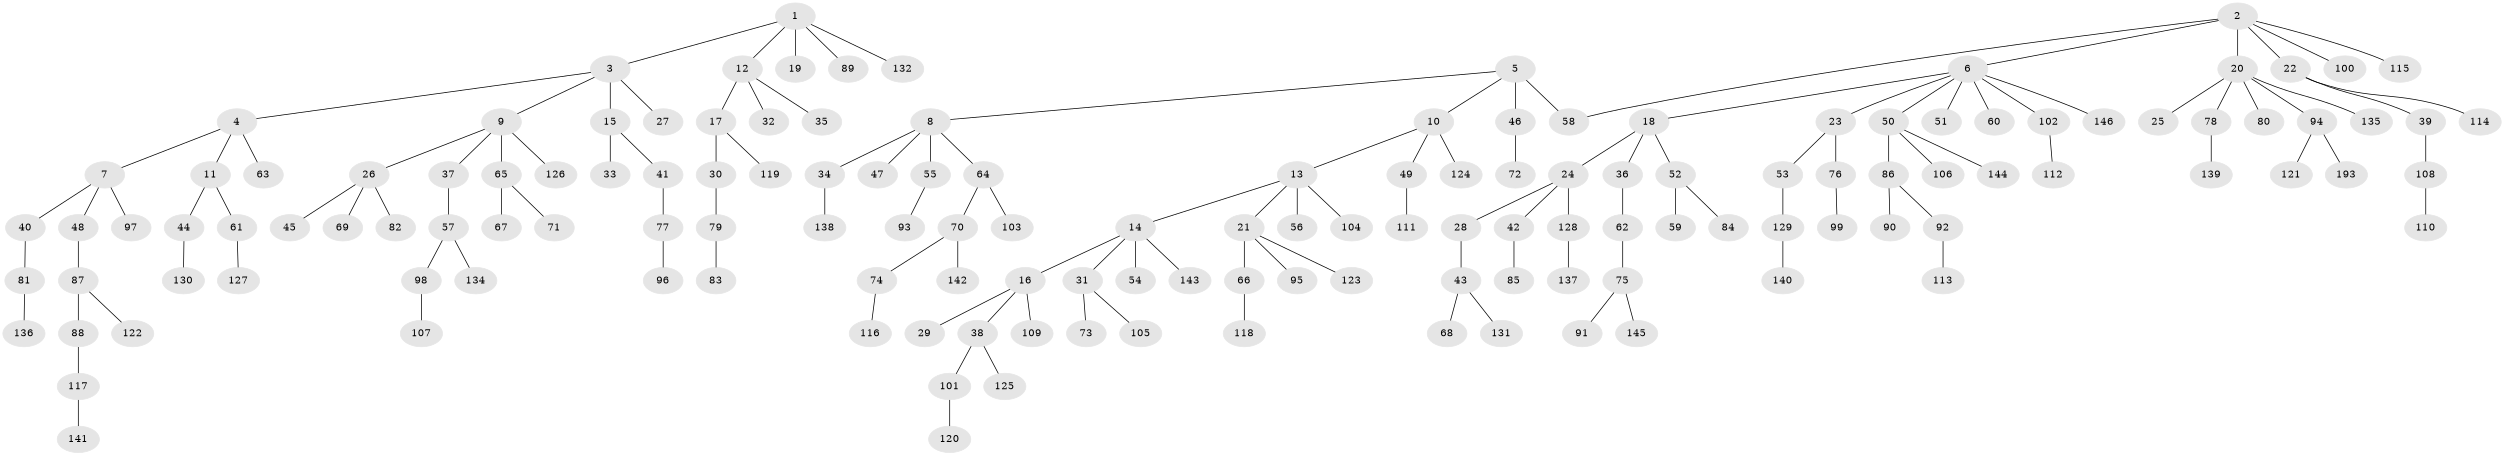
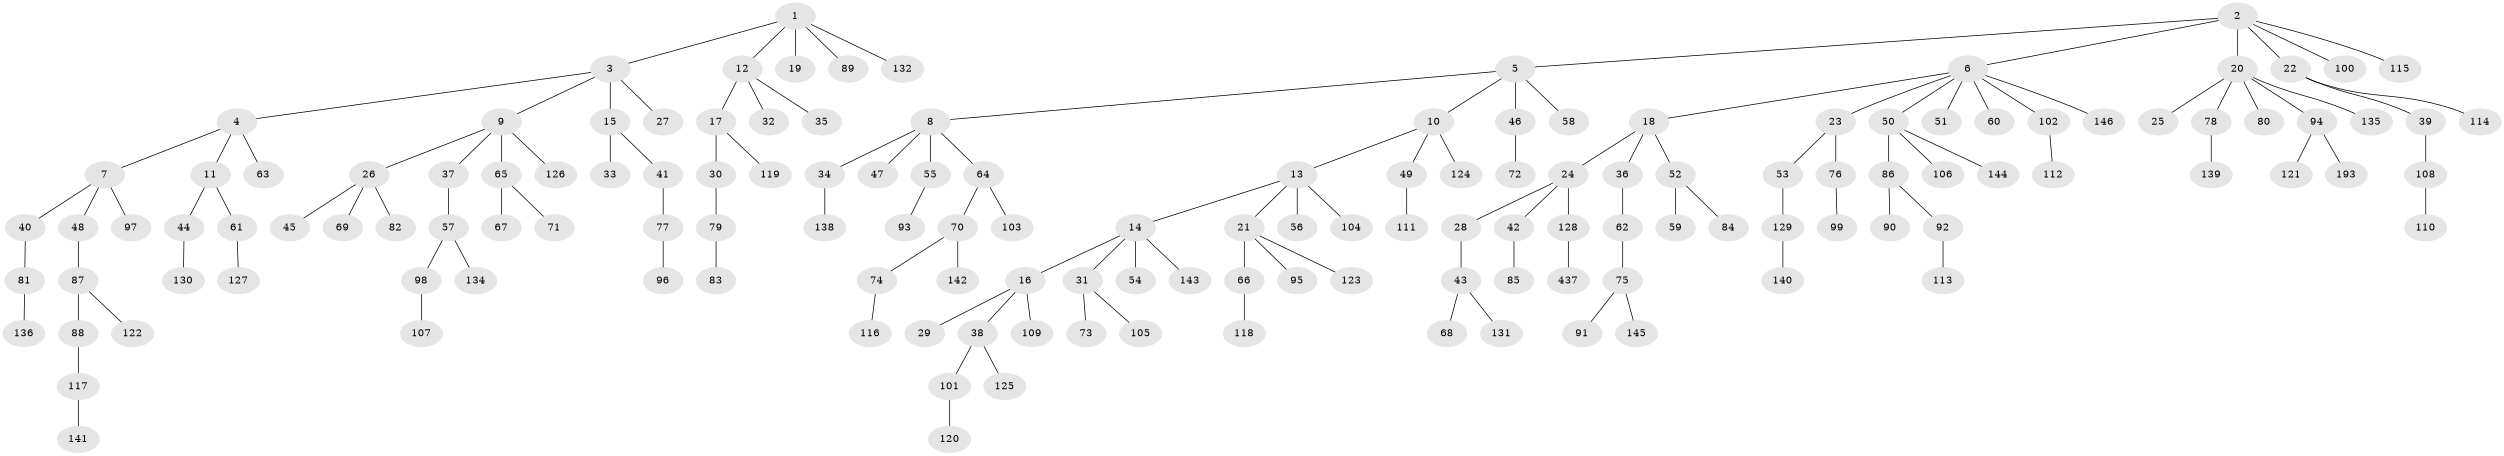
(1902, 61) -> (1877, 43)
(1568, 281) -> (1568, 281)
